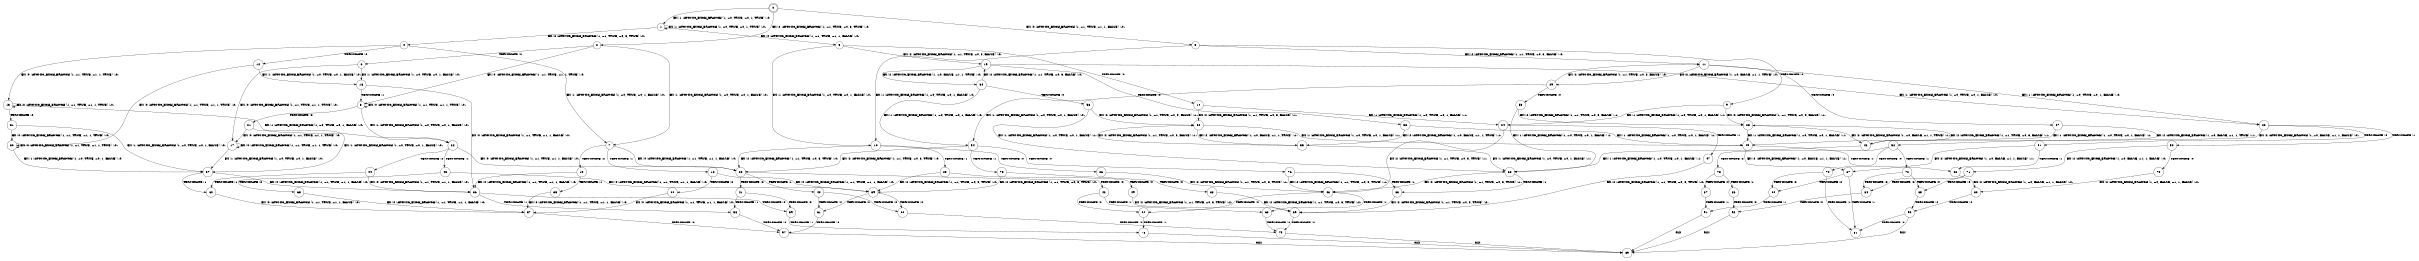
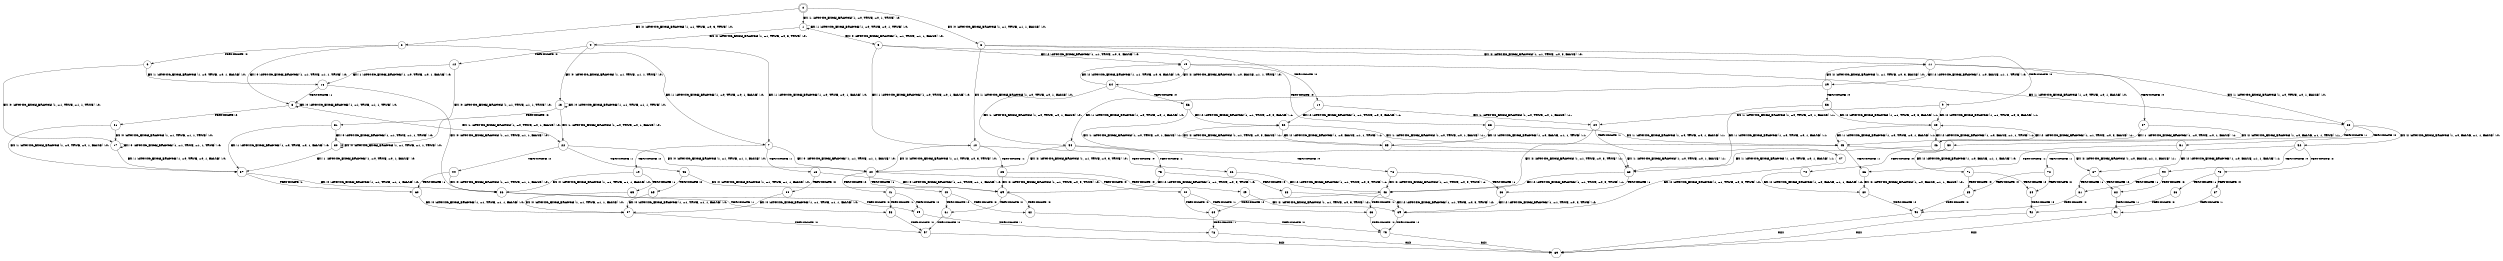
(1828, 172) -> (2164, 172)
(1883, 221) -> (2001, 209)
